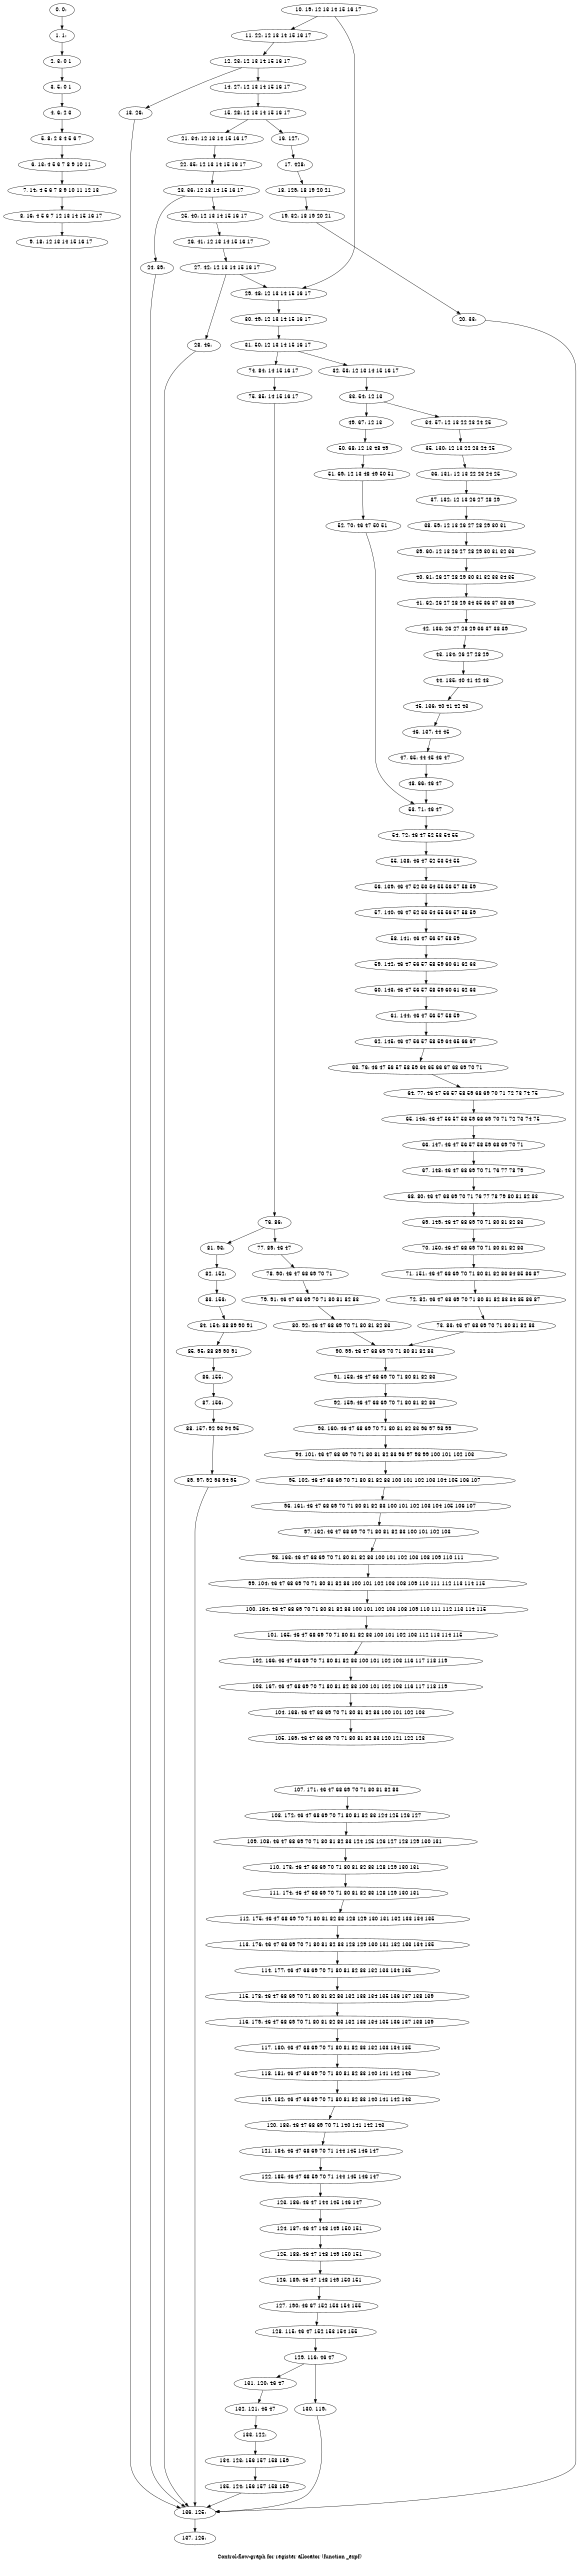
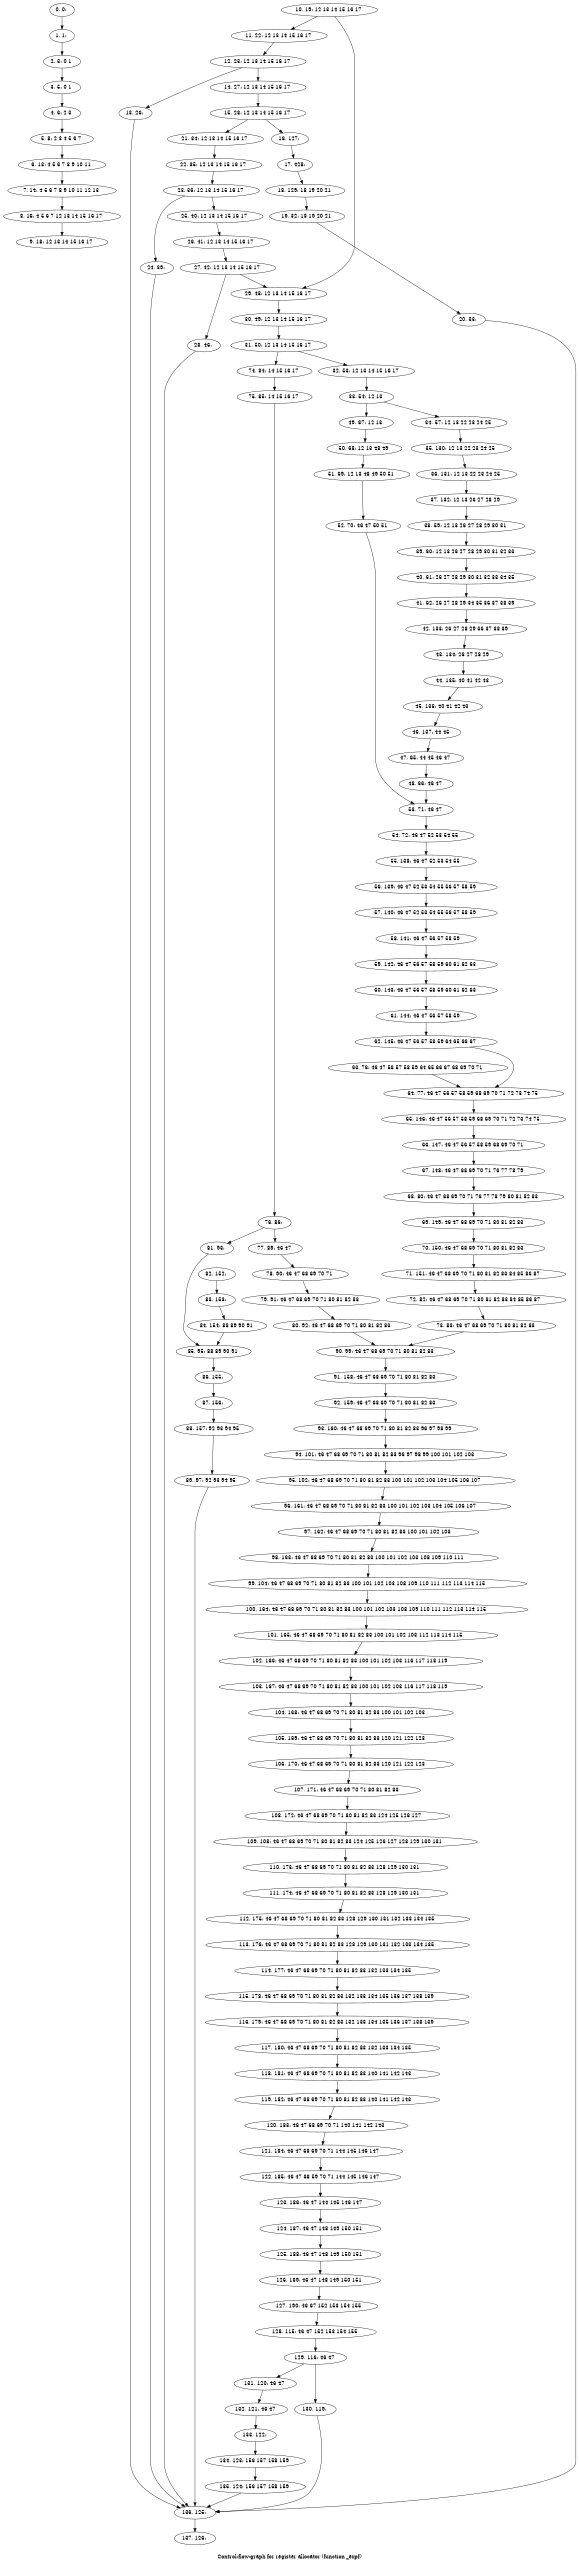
(423, 1053) -> (506, 1057)
(217, 1260) -> (186, 1298)
(212, 1481) -> (212, 1481)
none -> (351, 1764)
